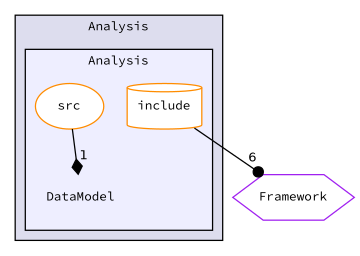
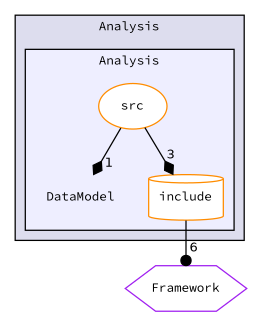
none -> (155, 144)
